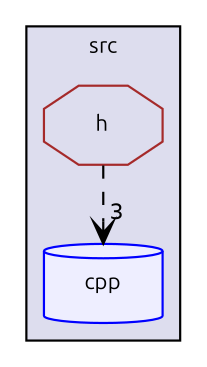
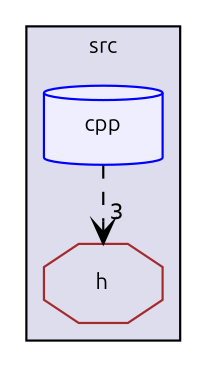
(103, 194) -> (103, 194)
